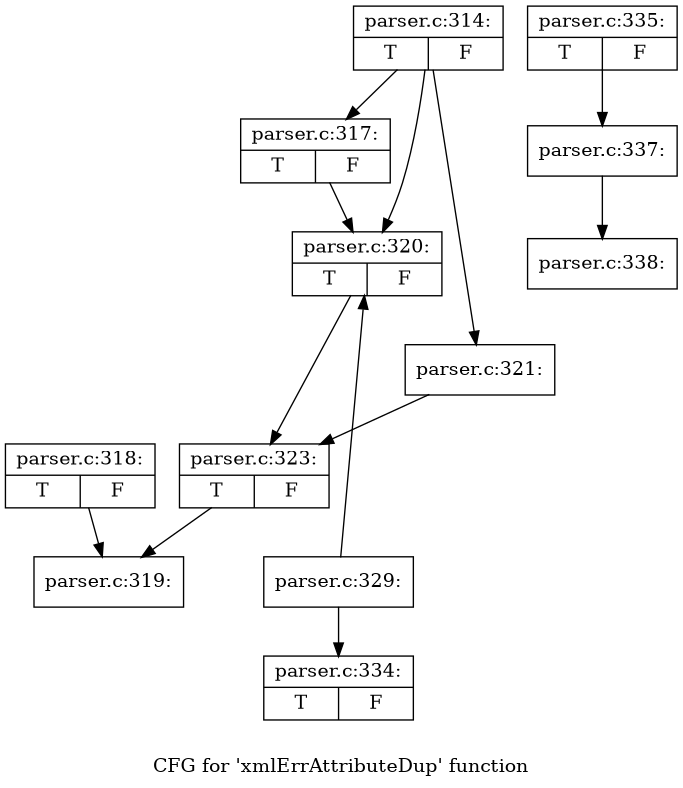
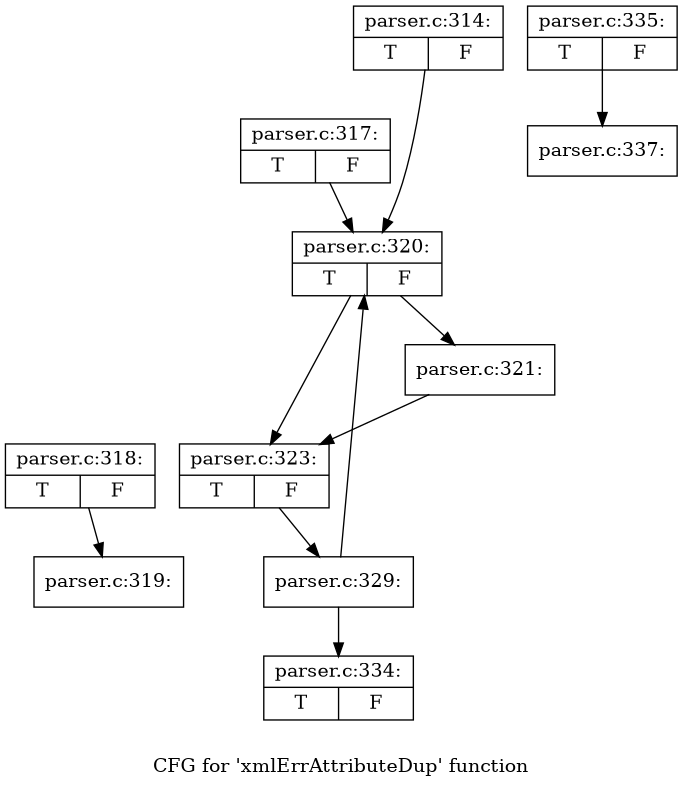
(377, 90) -> none
(454, 201) -> (422, 316)
(602, 264) -> none
(182, 528) -> (295, 527)
